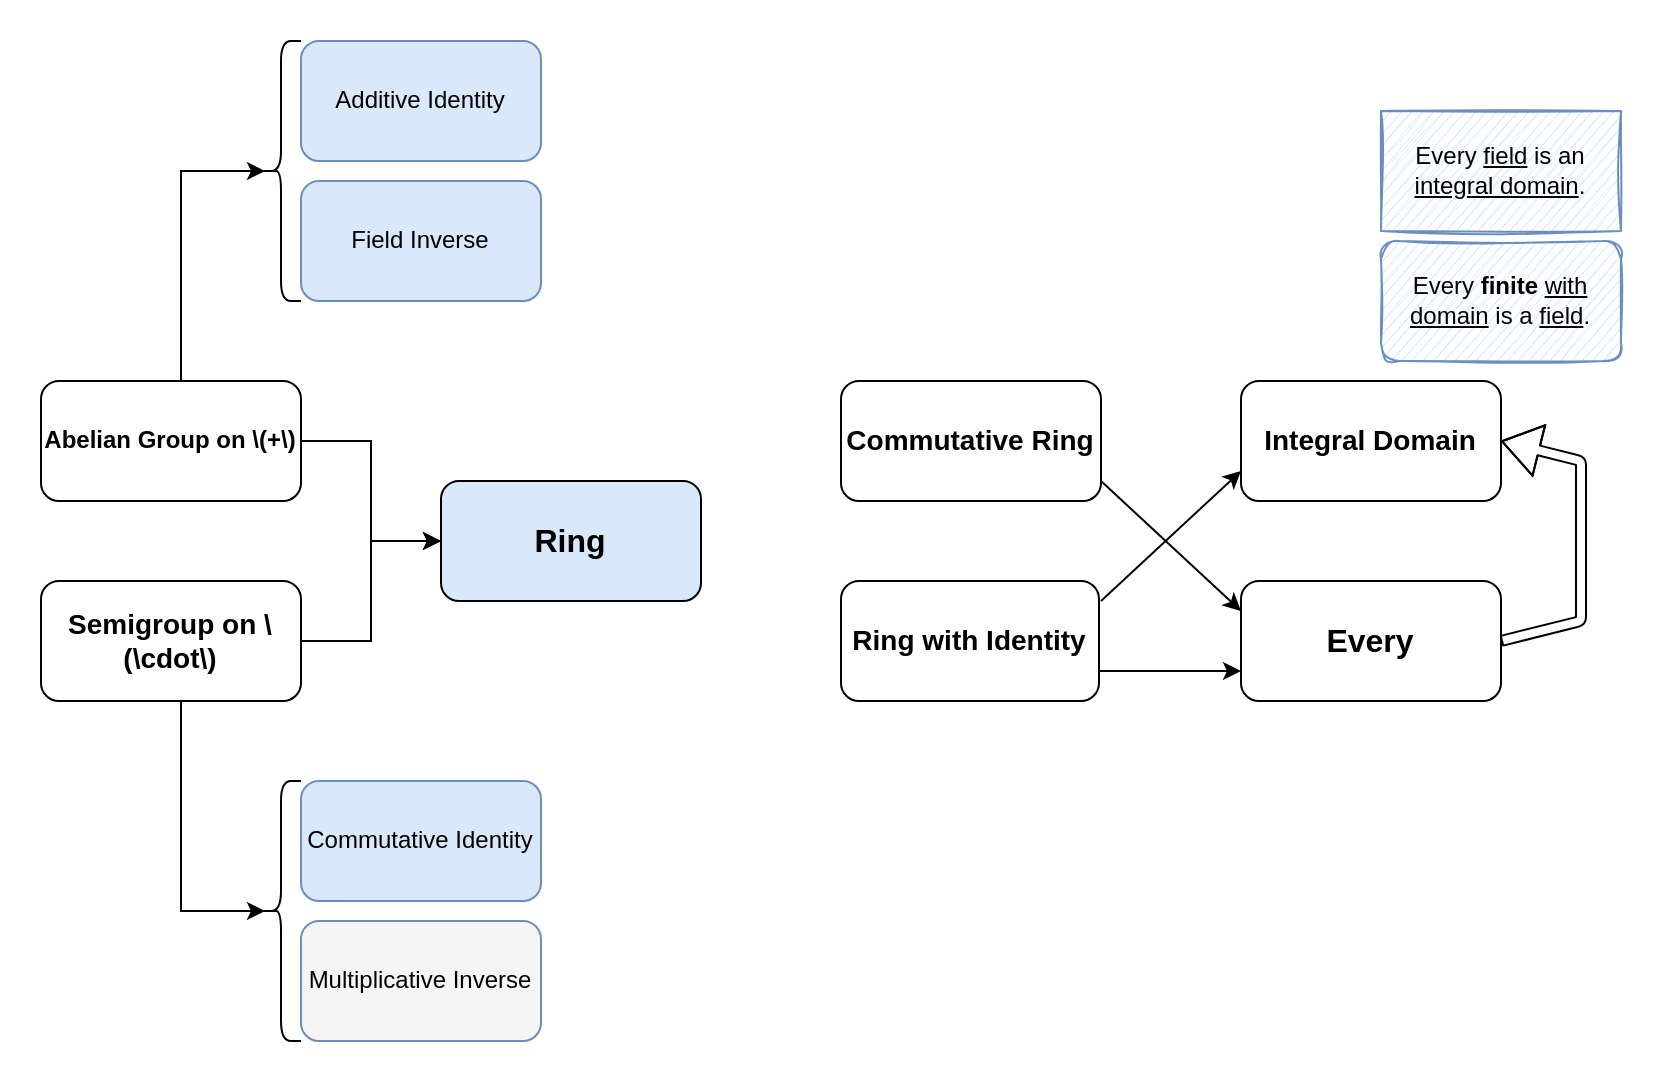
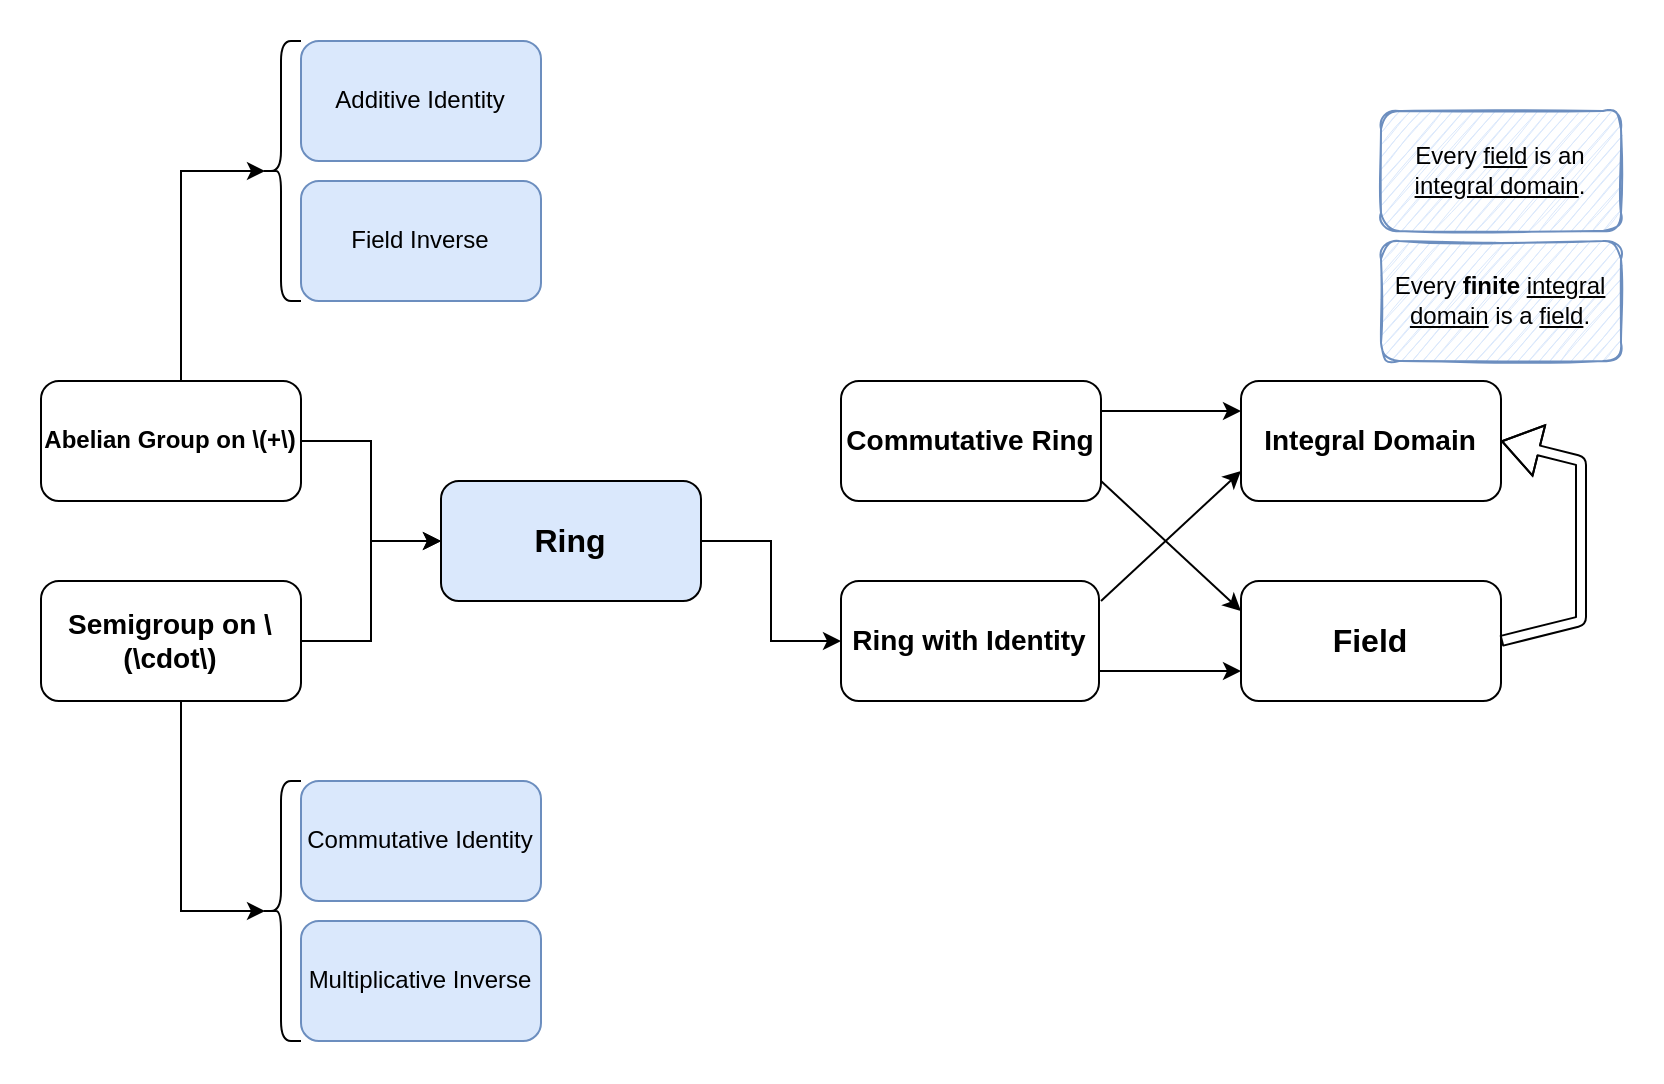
(1501, 171) -> (1501, 171)
(1501, 301) -> (1501, 301)
none -> (1164, 411)
none -> (771, 584)
(1371, 641) -> (1371, 641)
(421, 981) -> (421, 981)
